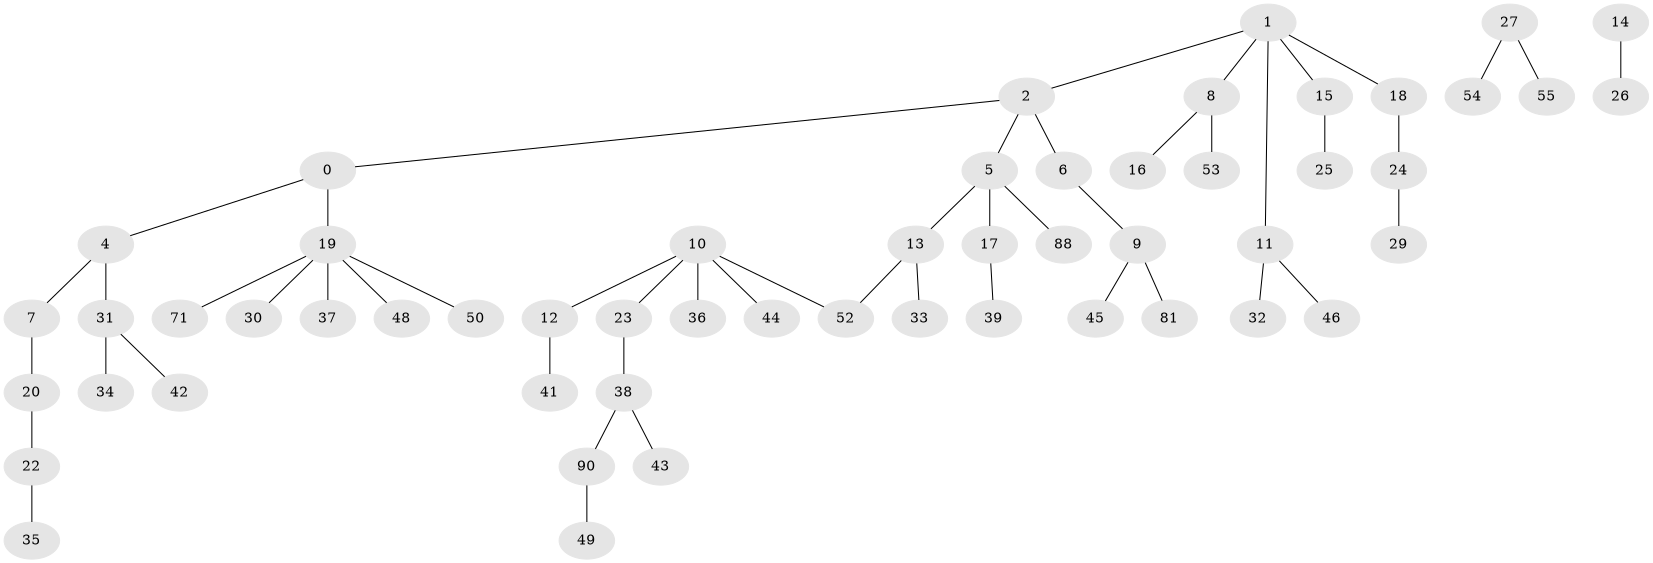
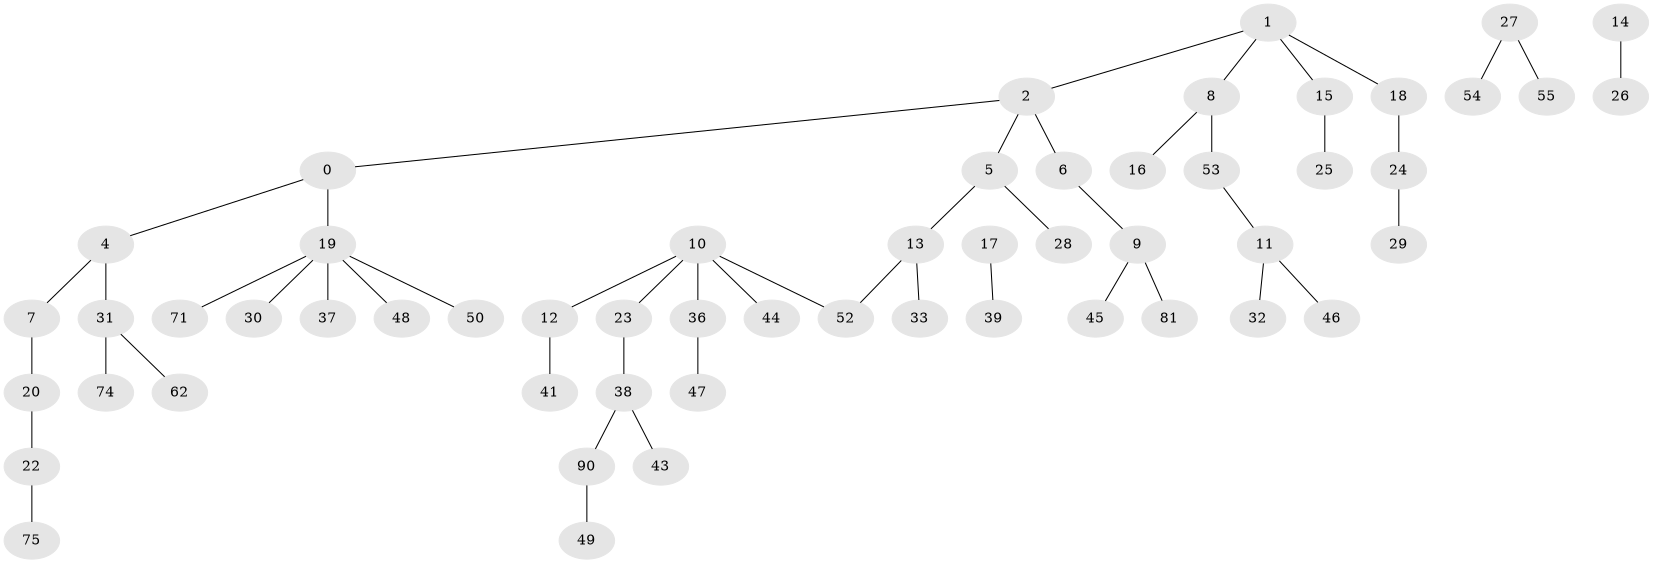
(1267, 134) -> (1238, 208)
(990, 208) -> none
(1064, 245) -> (1064, 245)
(106, 393) -> (106, 393)
(180, 393) -> (180, 393)
none -> (698, 393)
(32, 541) -> (32, 541)
